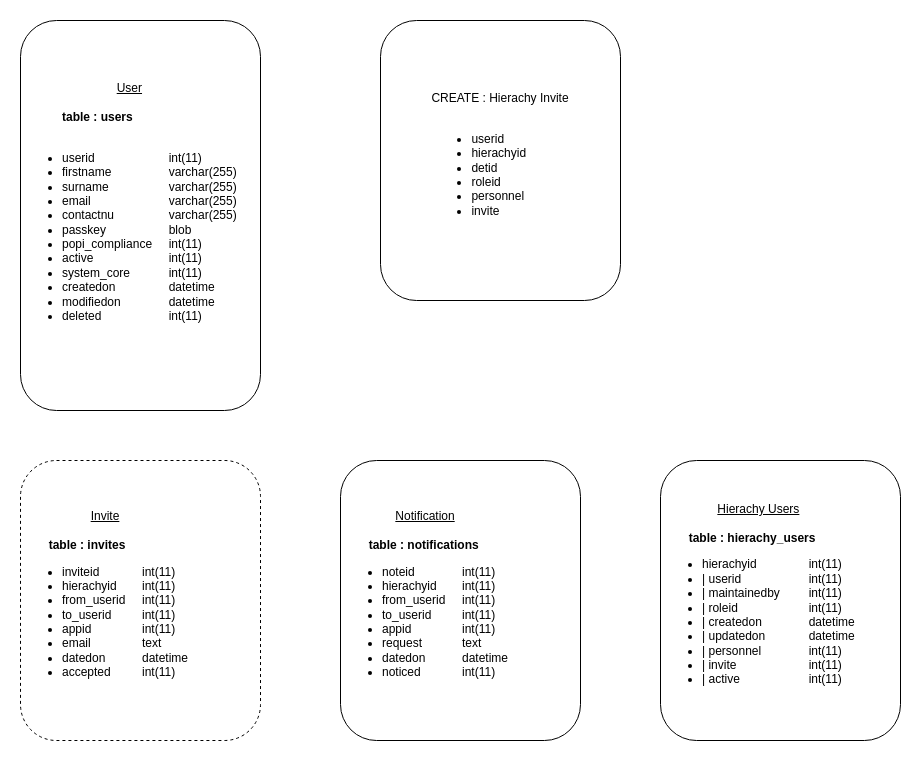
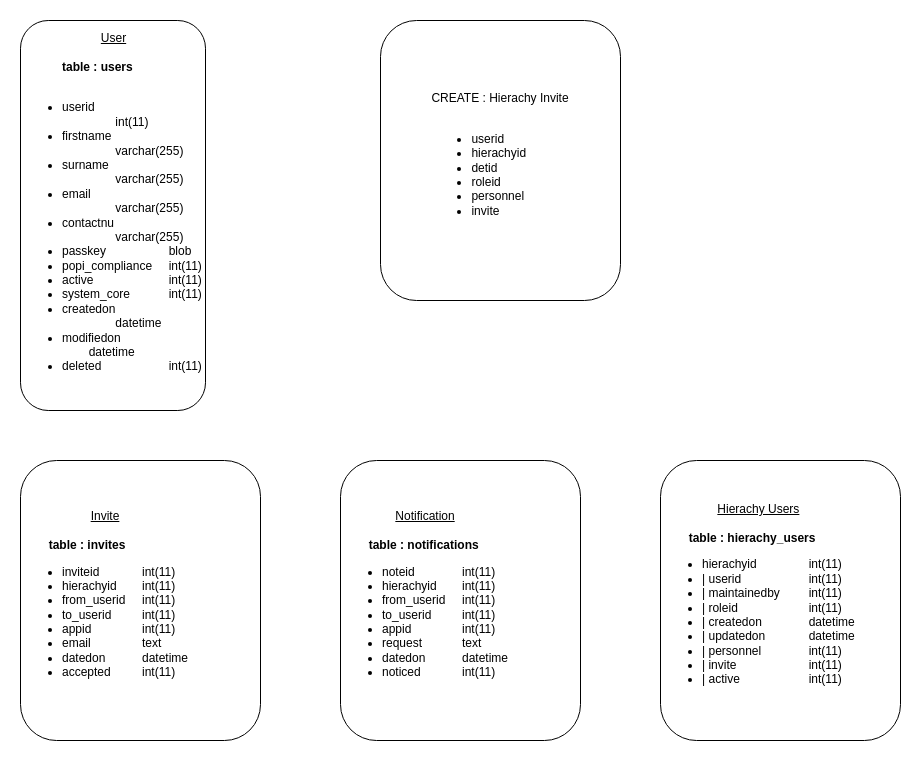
(141, 216) -> (113, 216)
(141, 601) -> (141, 601)
